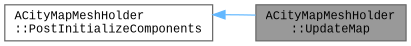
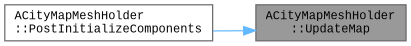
(240, 15) -> (228, 31)
